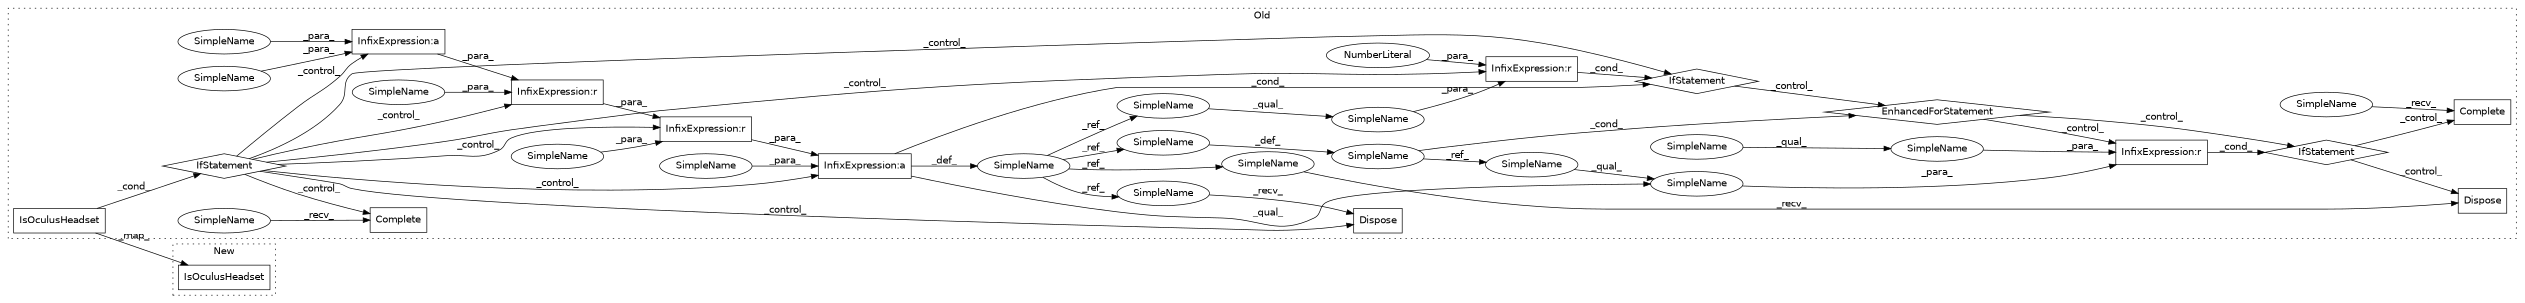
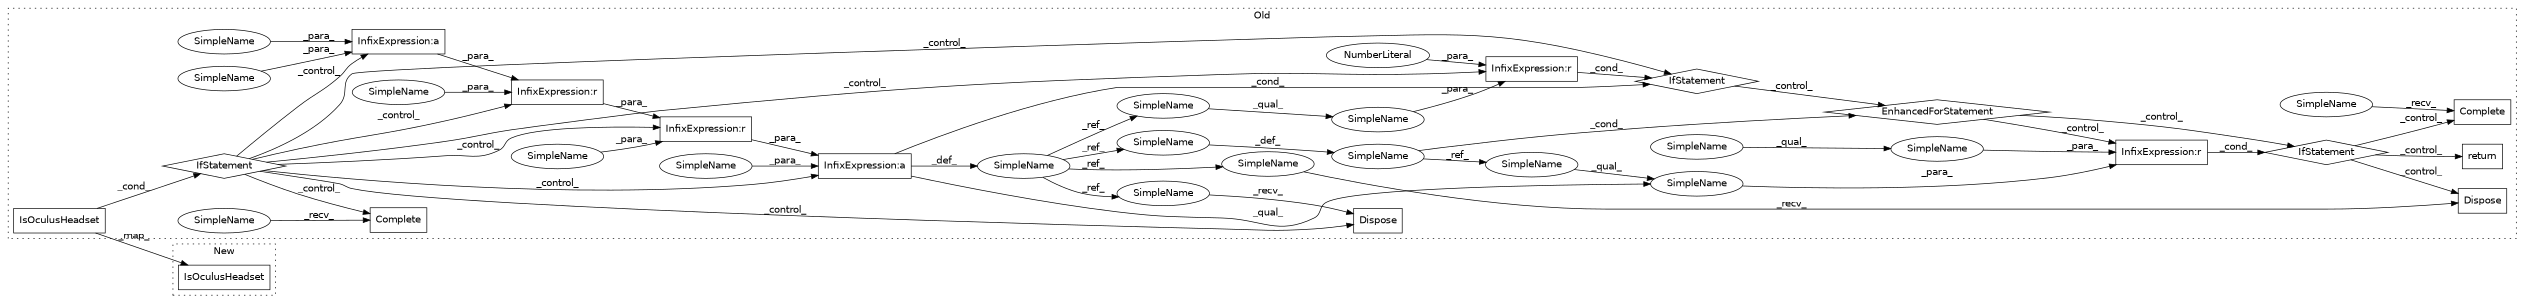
none -> (2482, 156)
